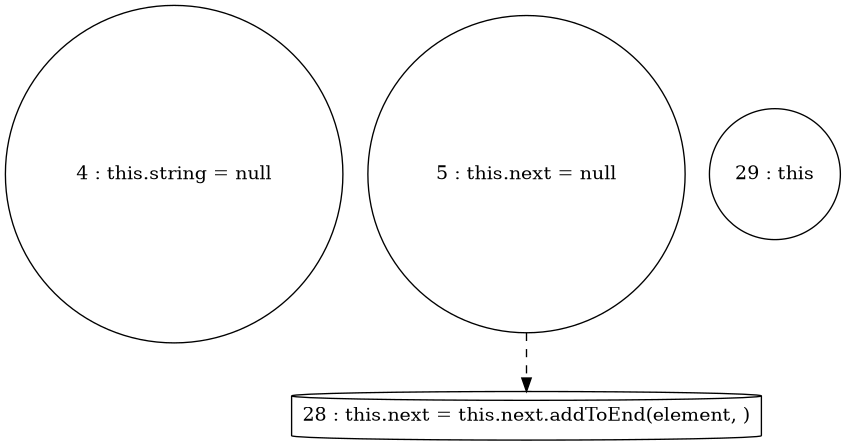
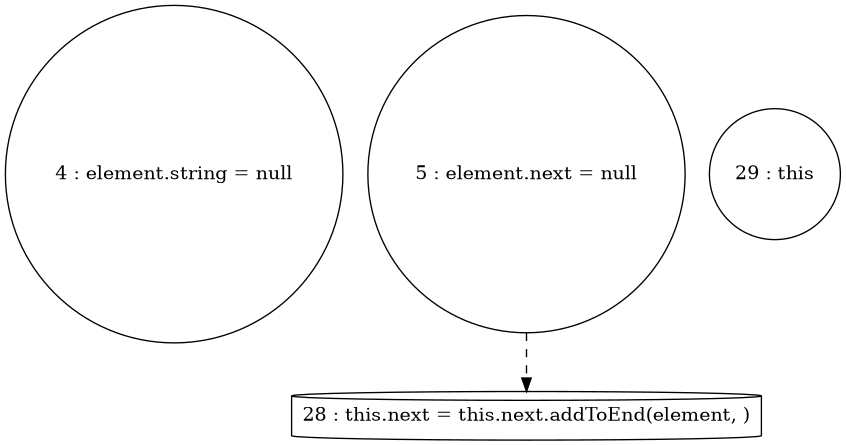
(174, 174) -> (174, 174)
(526, 174) -> (526, 174)
